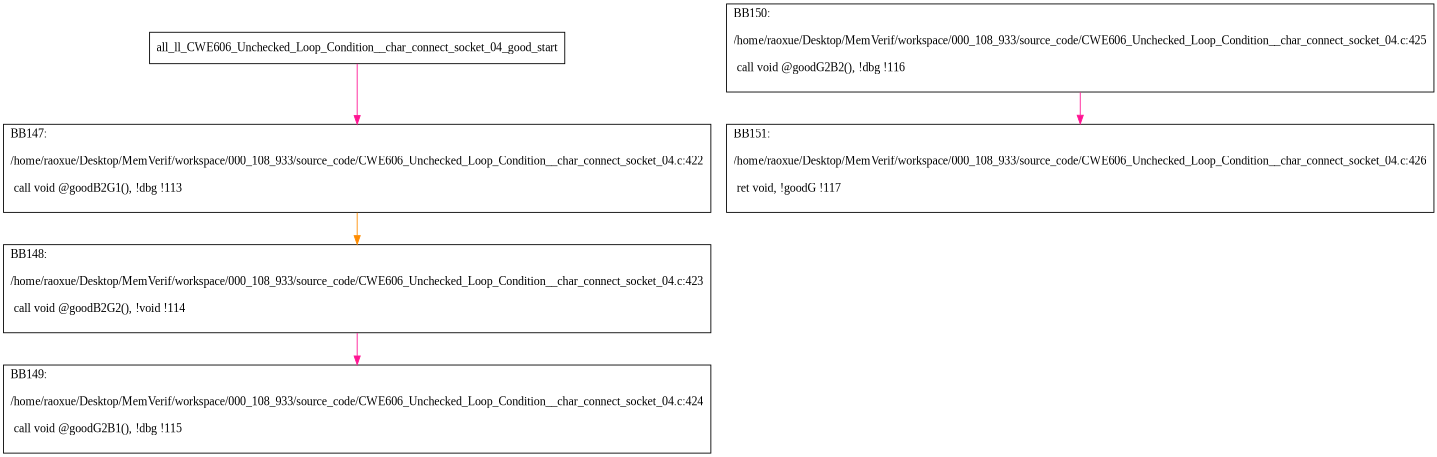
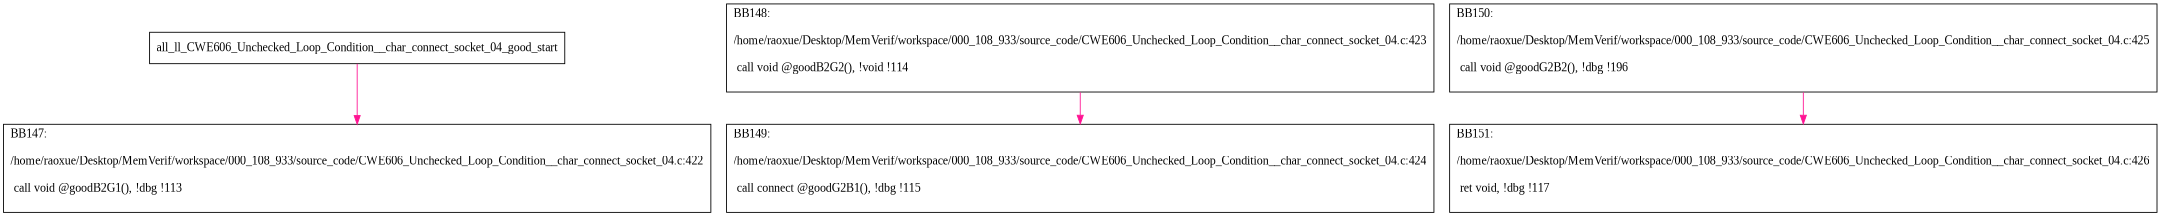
(819, 68) -> (1543, 68)
(788, 188) -> (1503, 188)
(357, 224) -> none
(96, 429) -> (827, 188)
